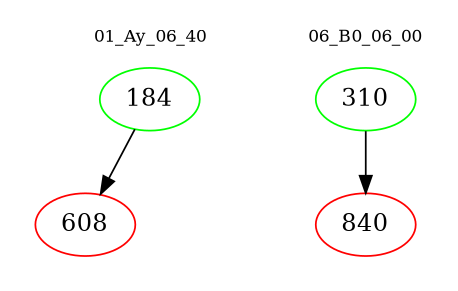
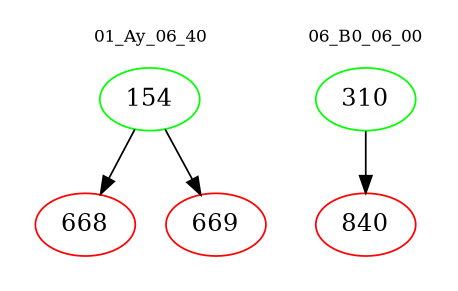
(150, 99) -> (150, 99)
(85, 225) -> (85, 225)
none -> (216, 225)
